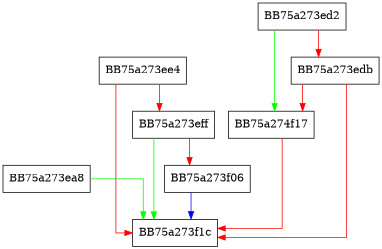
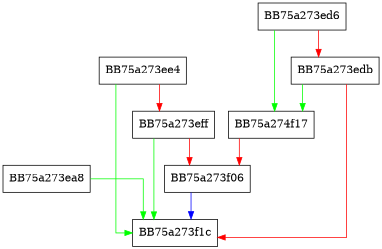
(302, 17) -> (302, 17)
(303, 94) -> (303, 94)
(116, 163) -> (116, 163)
(282, 212) -> (239, 148)
